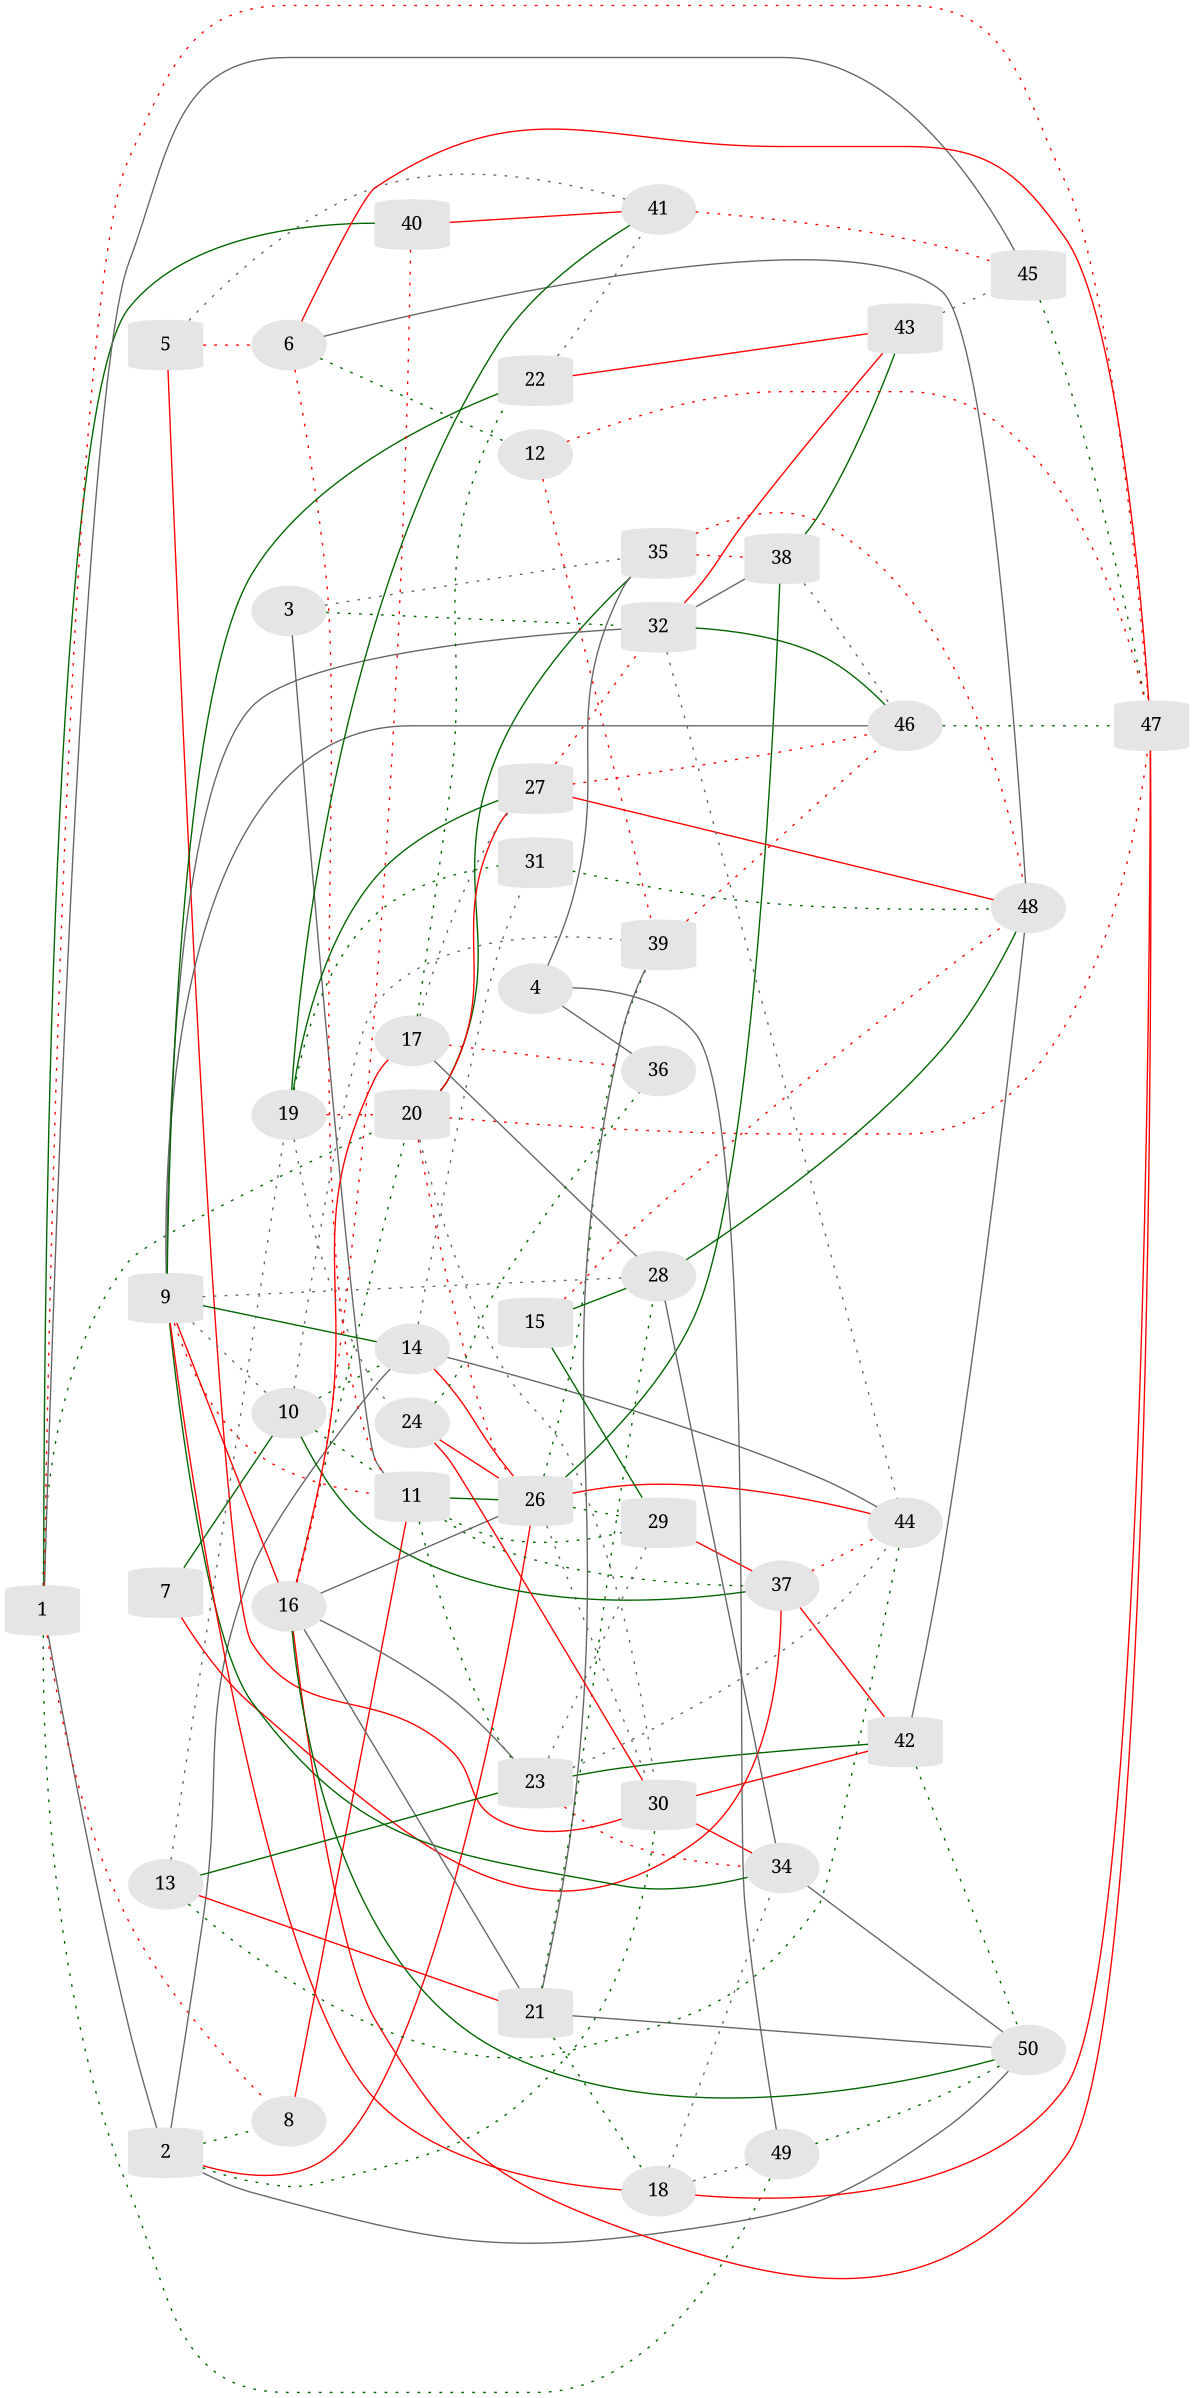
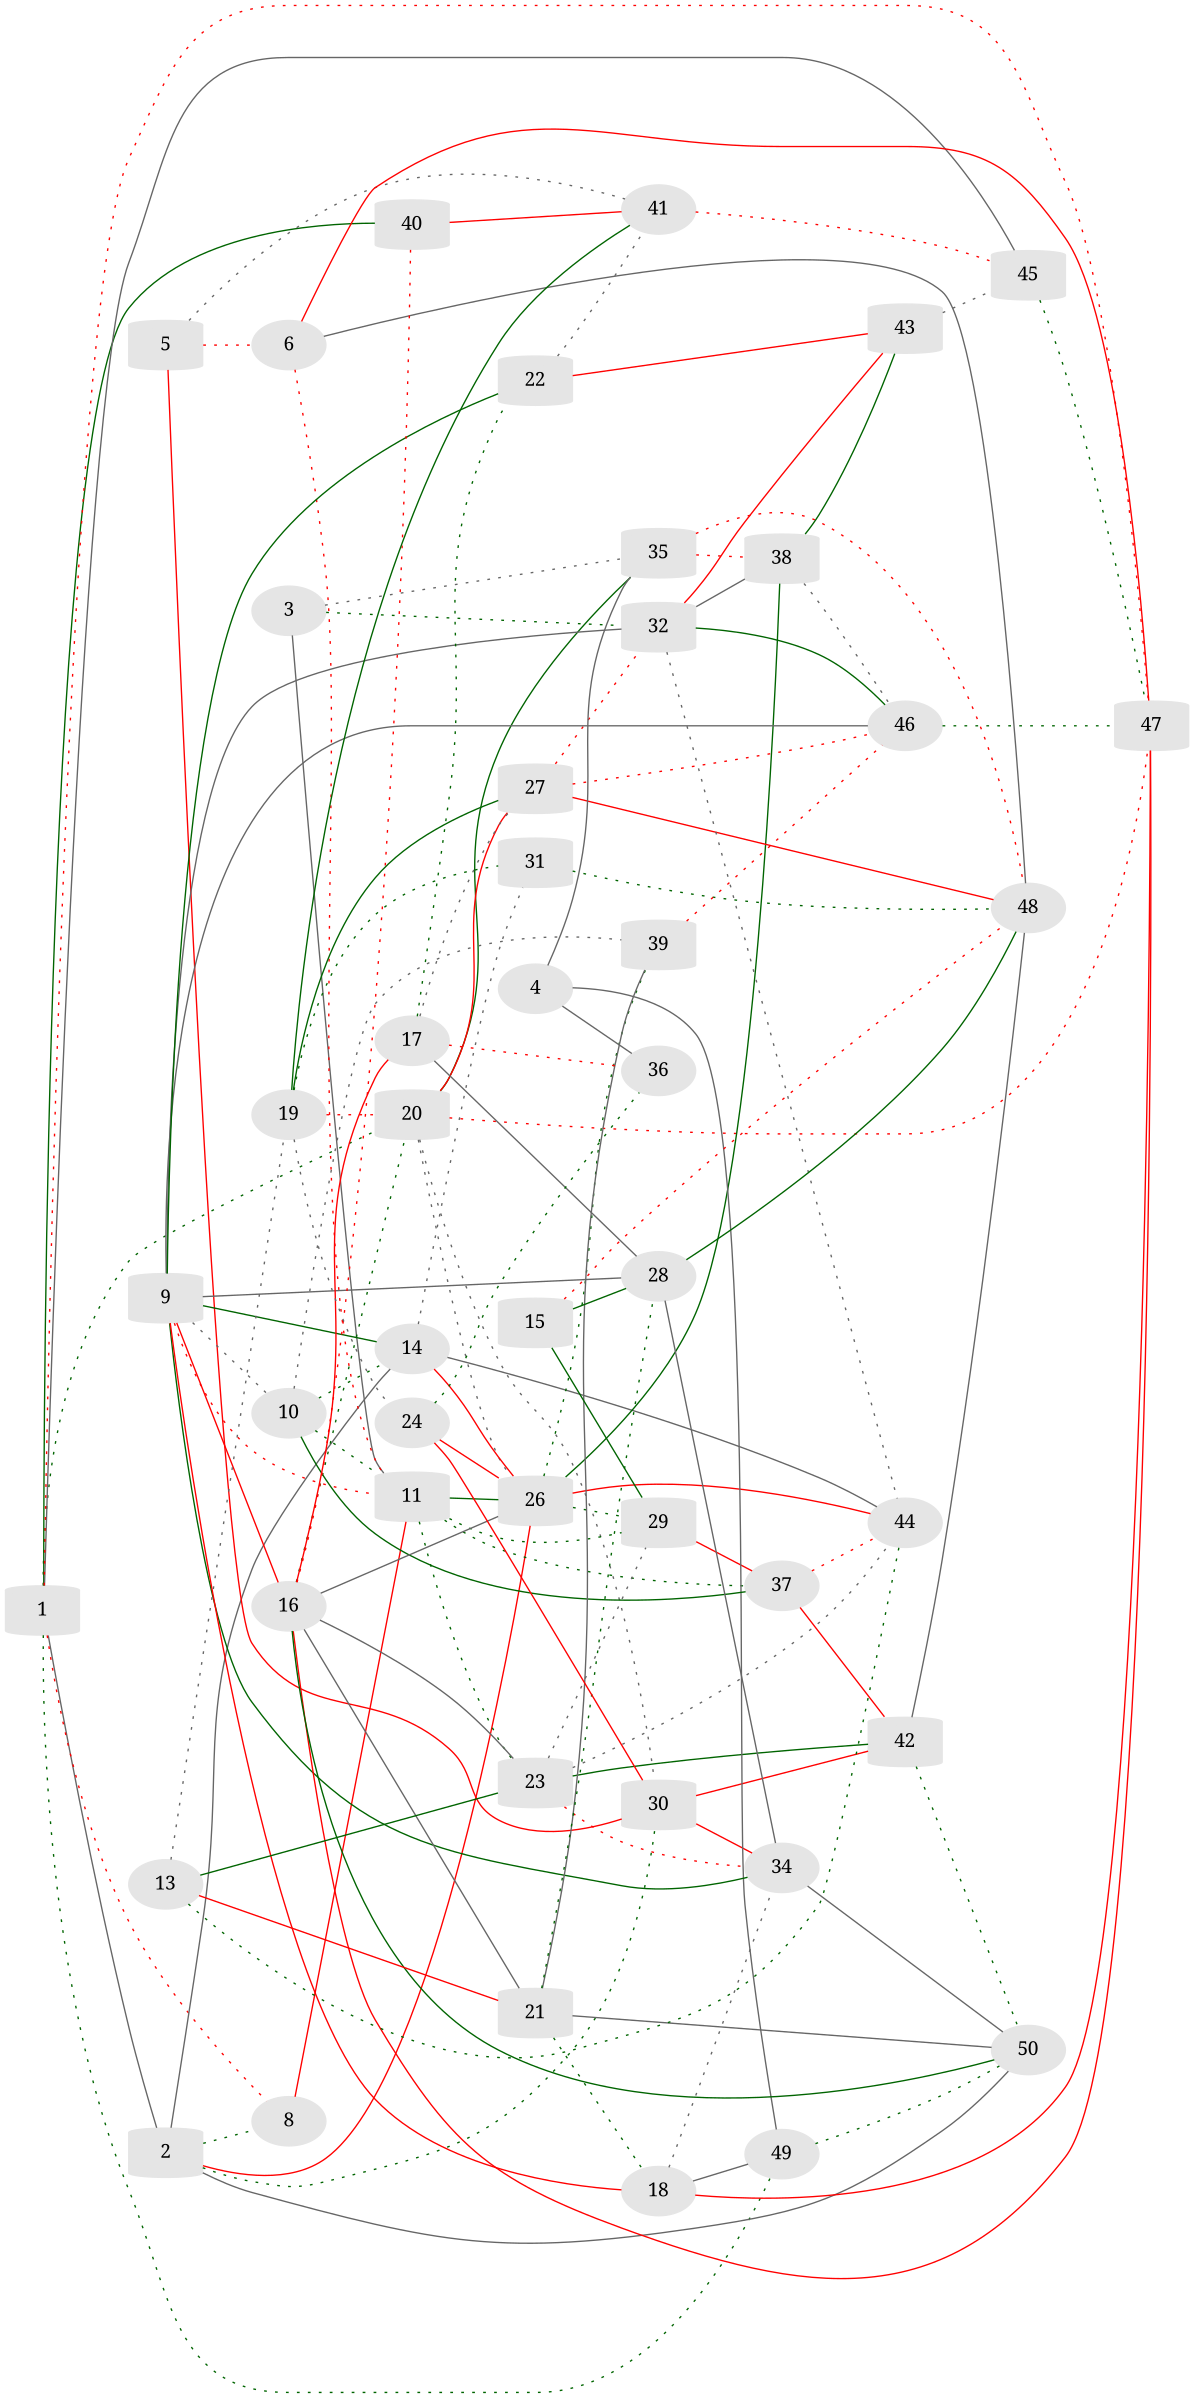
(535, 455) -> none
(412, 1287) -> (412, 1287)
(455, 1311) -> (455, 1311)
(166, 1593) -> none
(605, 1672) -> none
(721, 2173) -> (721, 2173)
